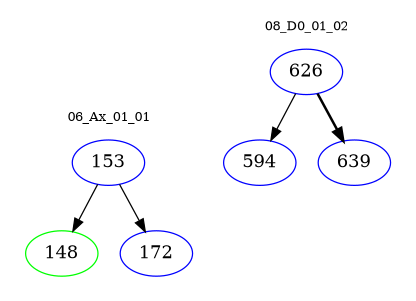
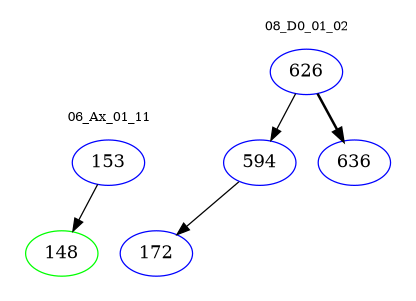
(109, 118) -> (109, 118)
(354, 163) -> (354, 163)
(129, 202) -> (213, 204)
